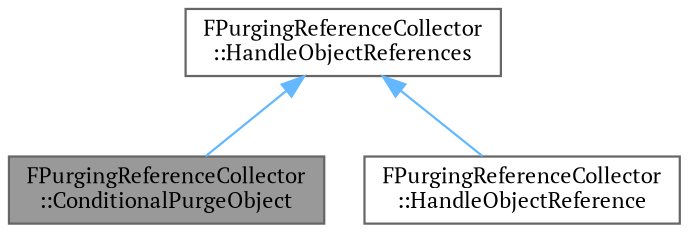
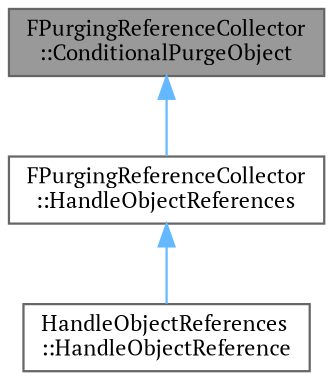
(246, 123) -> (167, 128)
(522, 190) -> (167, 338)
